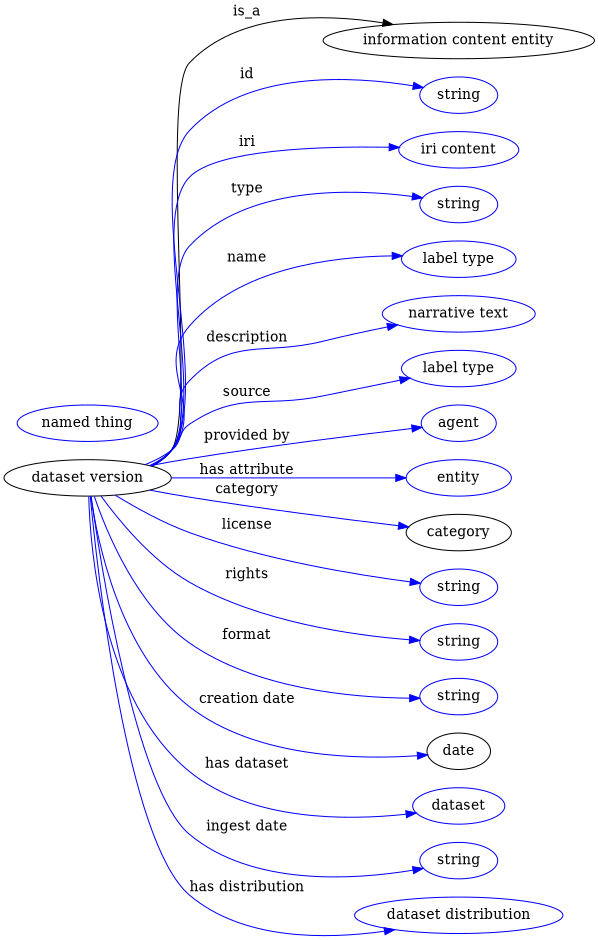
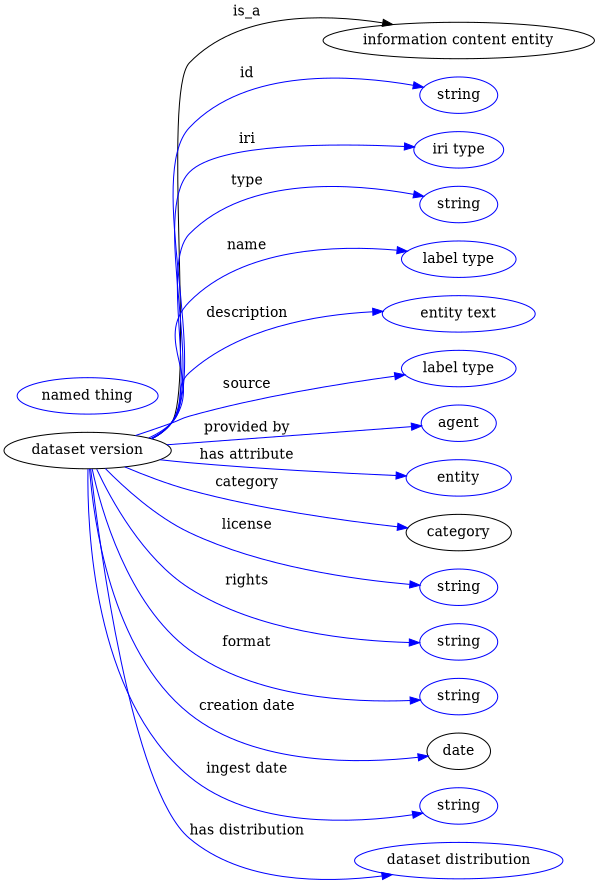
(459, 150) -> (459, 150)
(459, 314) -> (459, 314)
(459, 806) -> none
